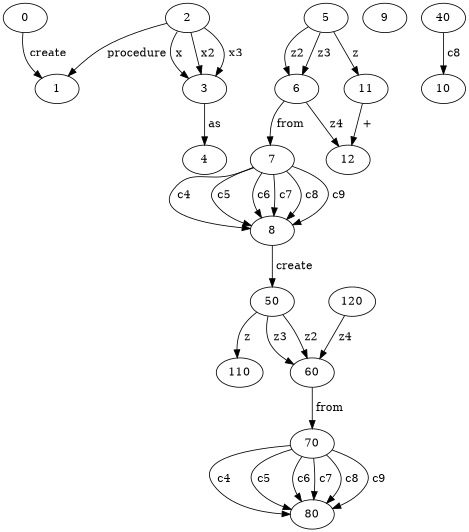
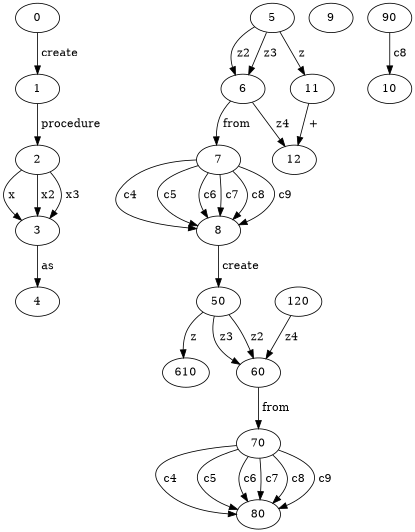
(444, 18) -> (390, 18)
(117, 40) -> (38, 120)
(240, 373) -> (186, 373)
